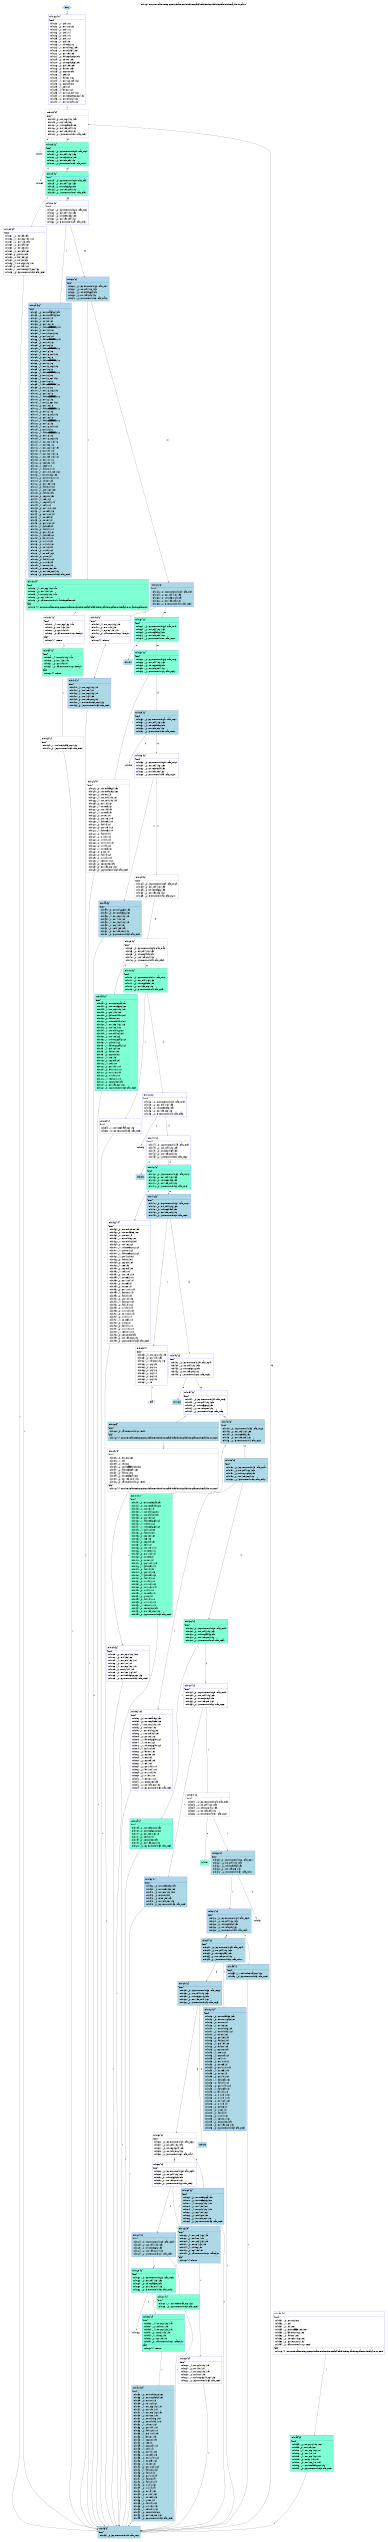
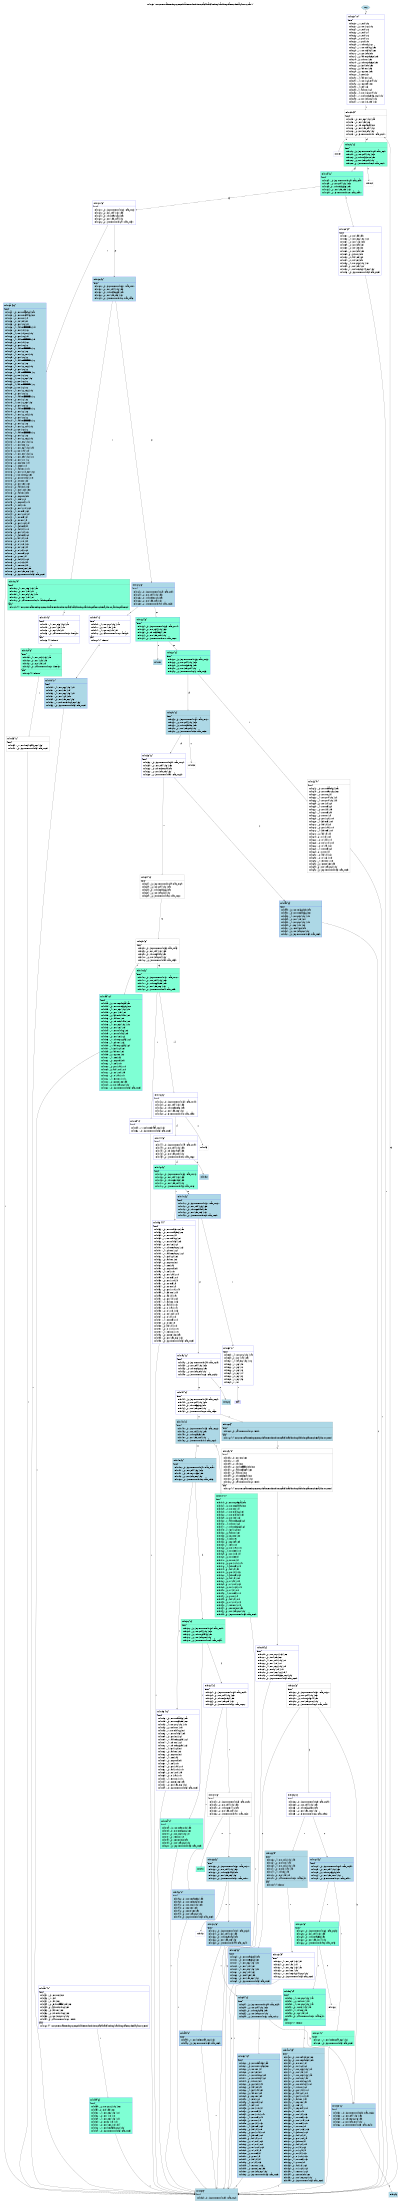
(187, 2069) -> (356, 1901)
